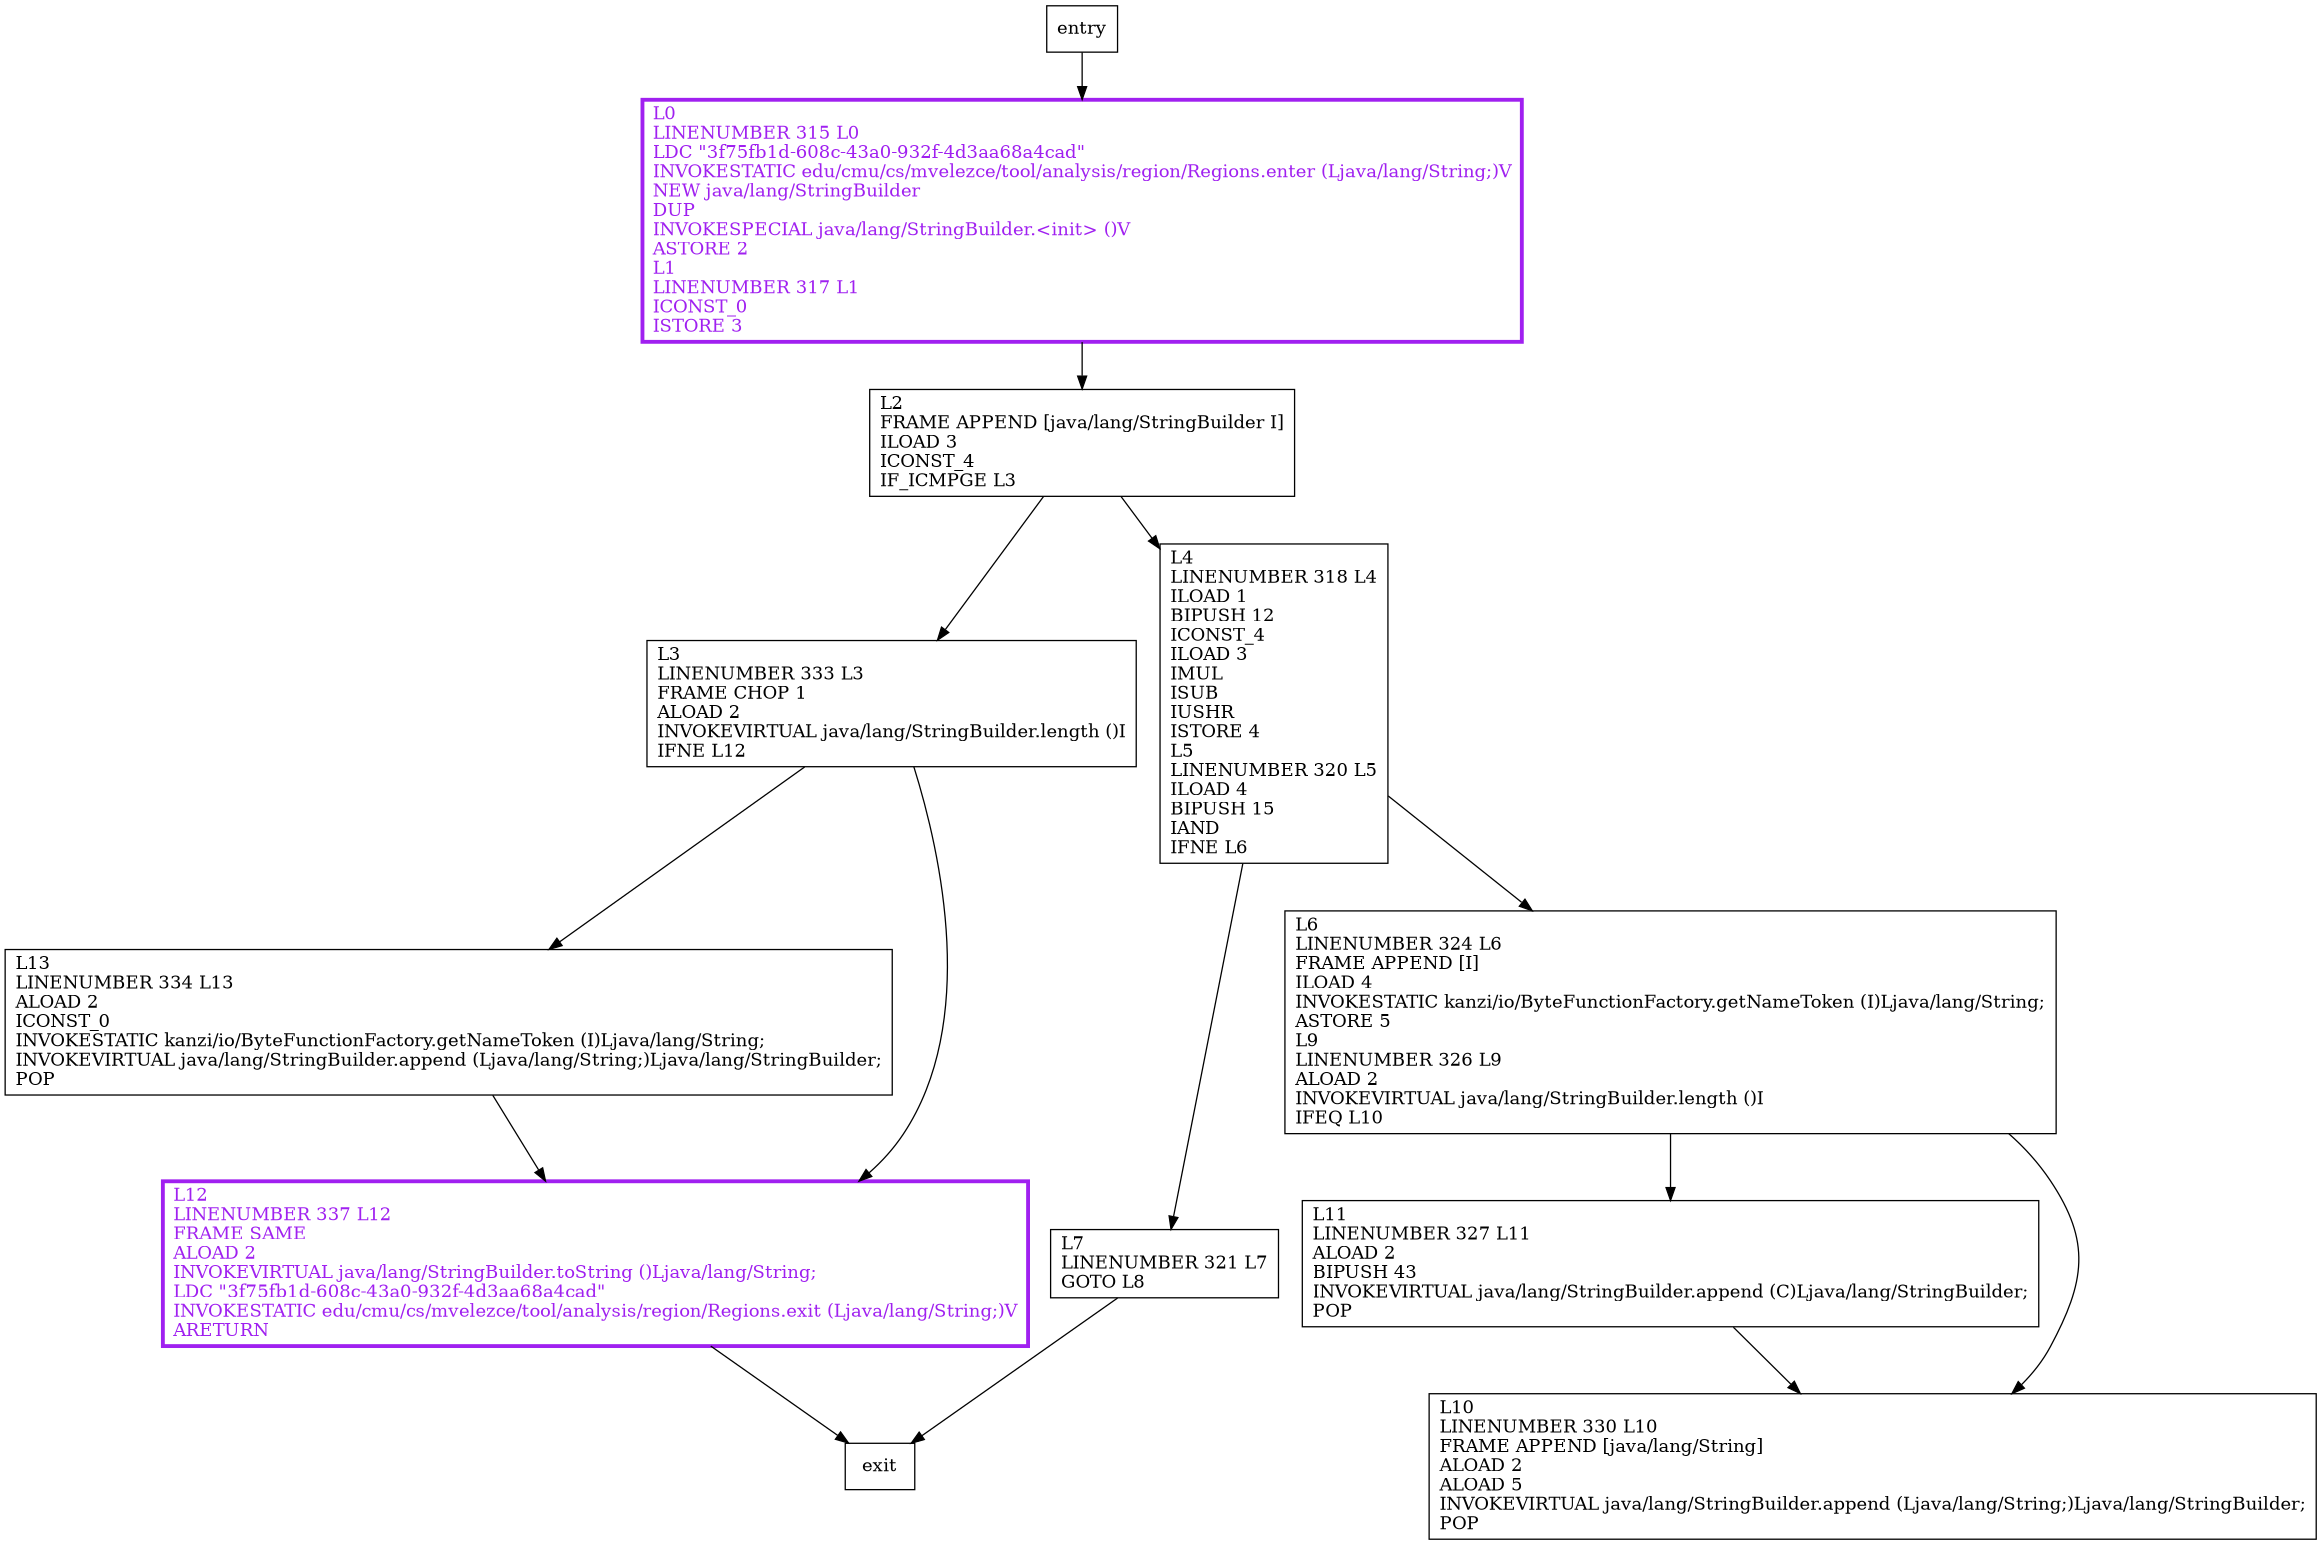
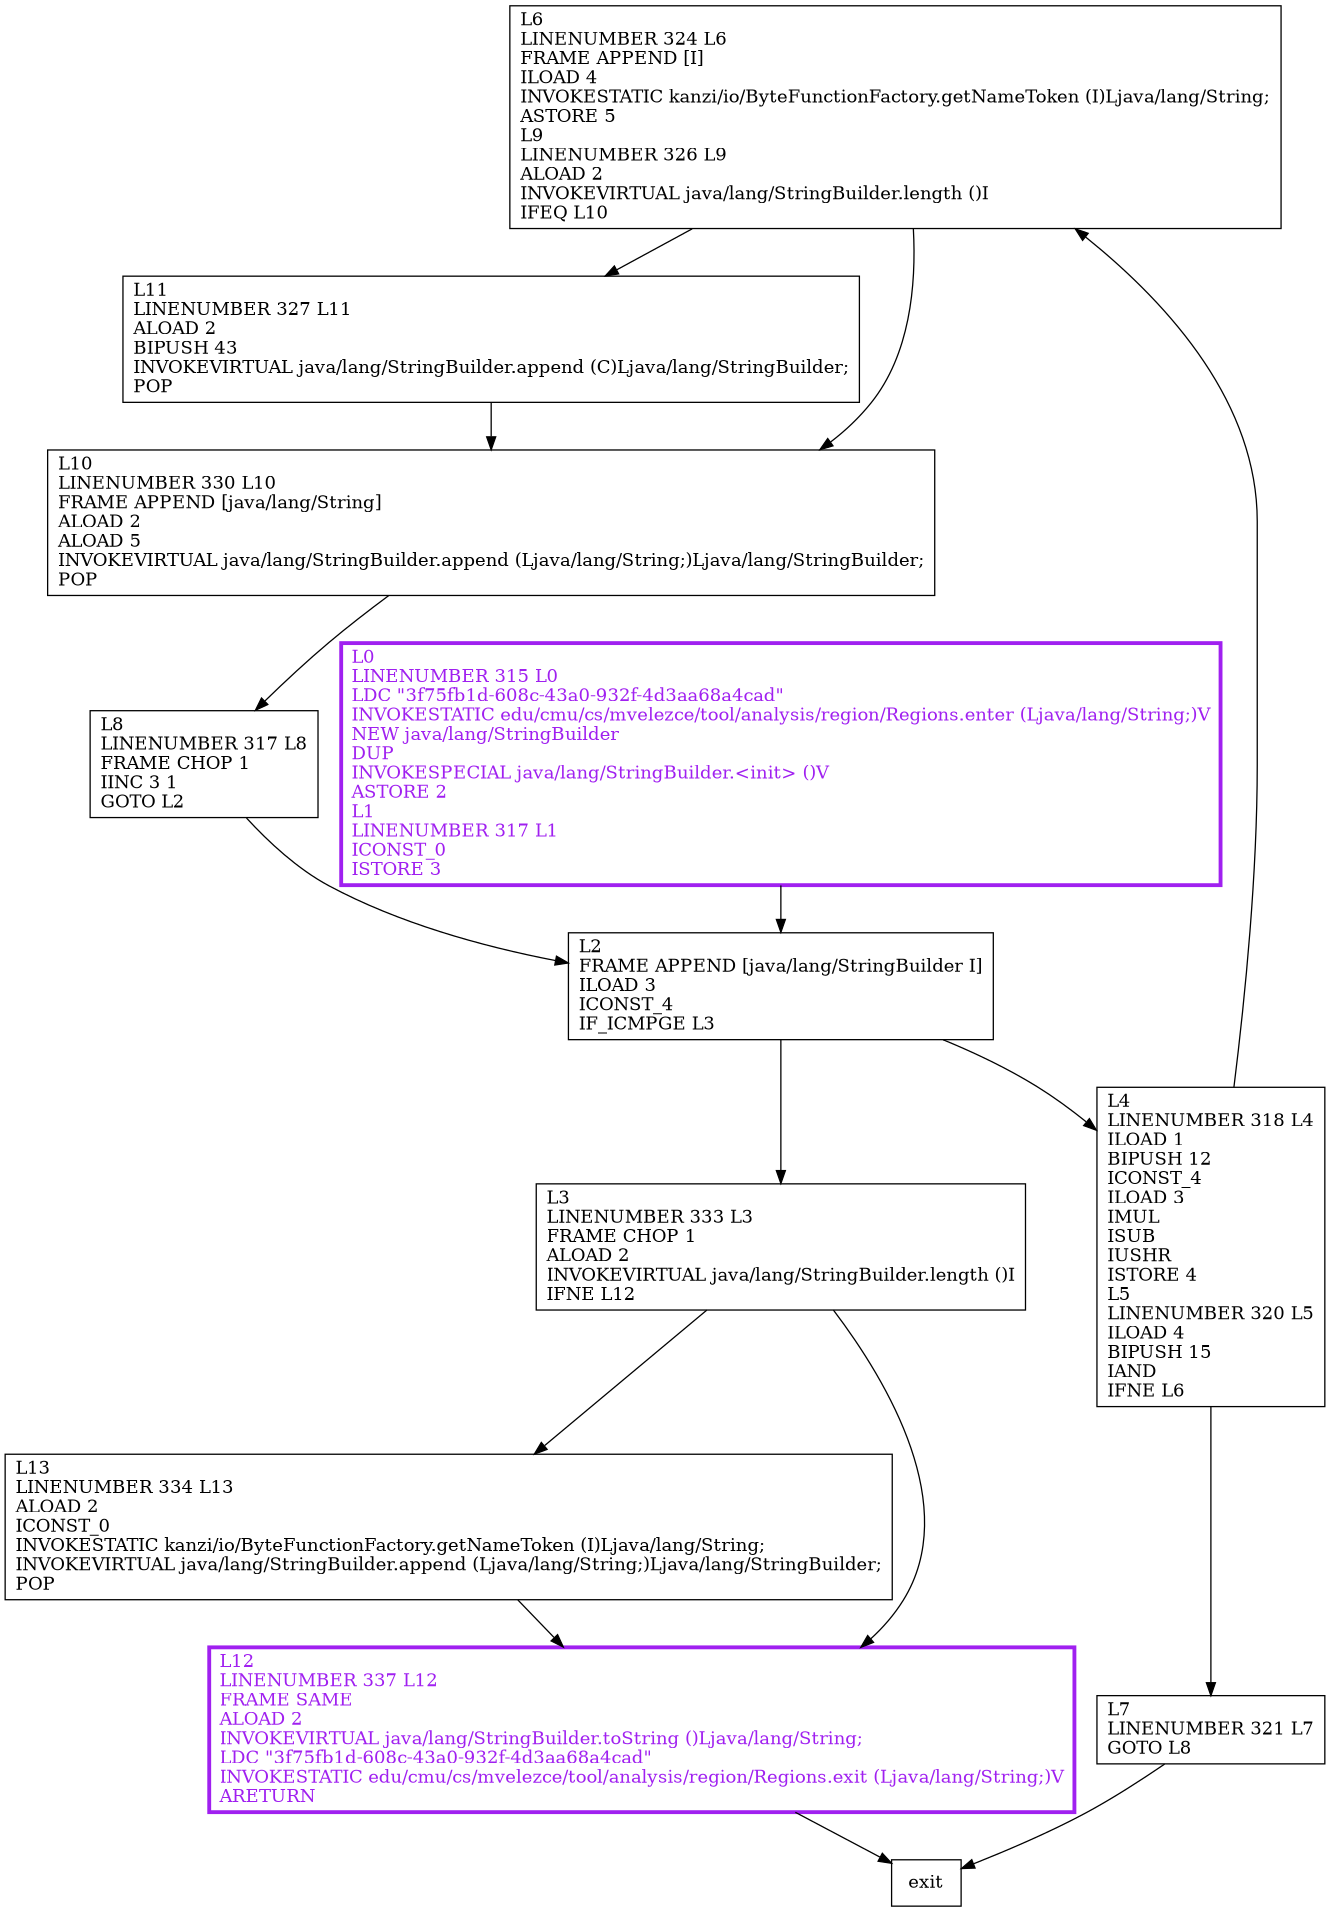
(1082, 29) -> none
none -> (204, 764)
